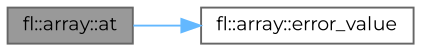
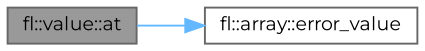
(70, 26) -> (72, 26)
